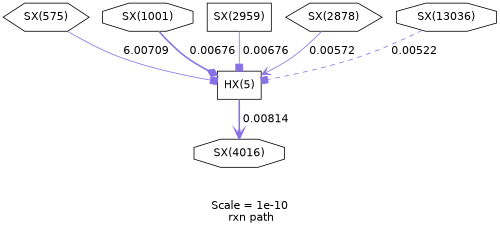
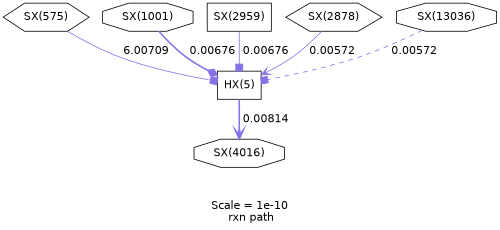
(413, 51) -> (413, 51)
